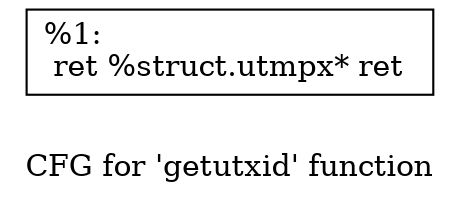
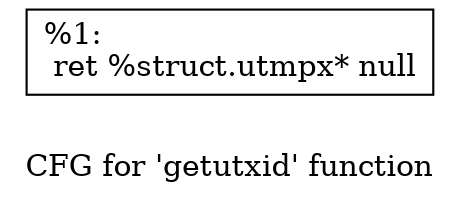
(224, 67) -> (230, 67)
